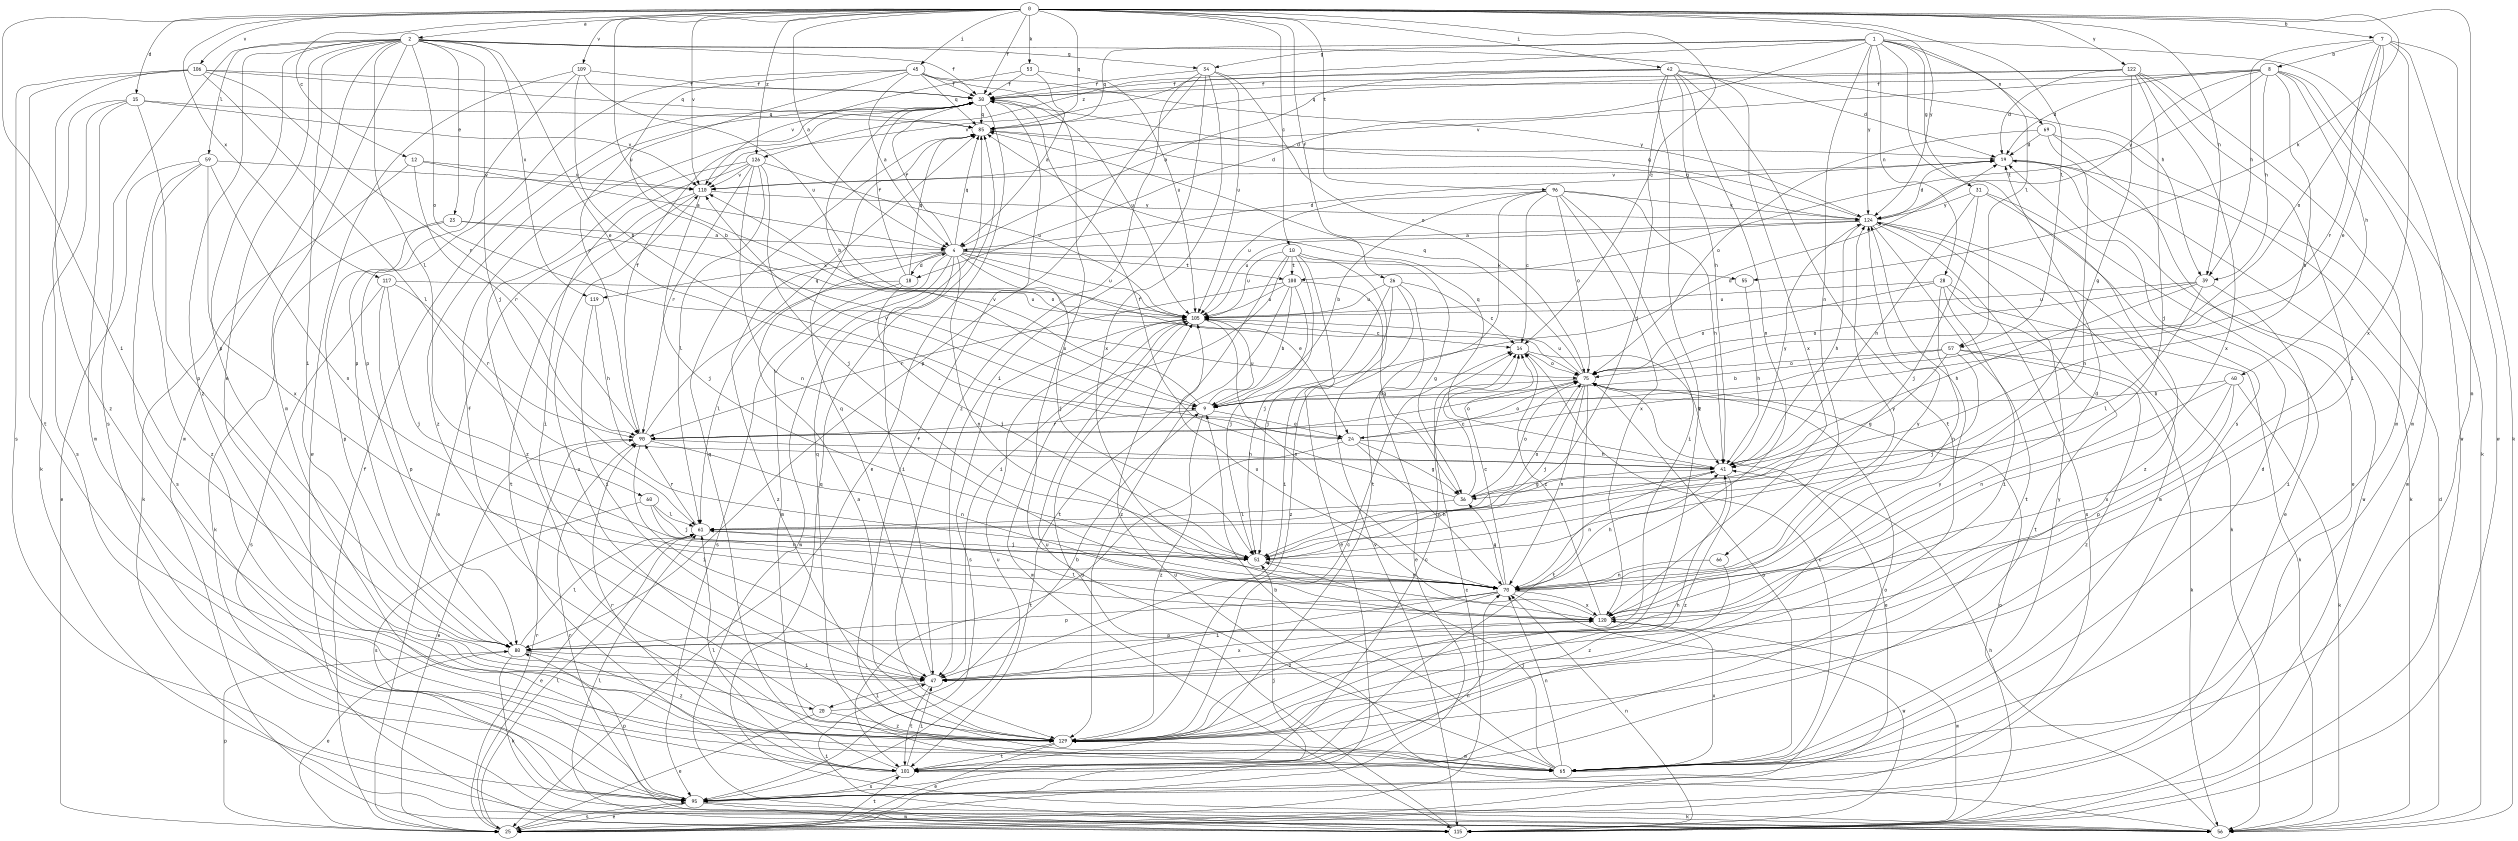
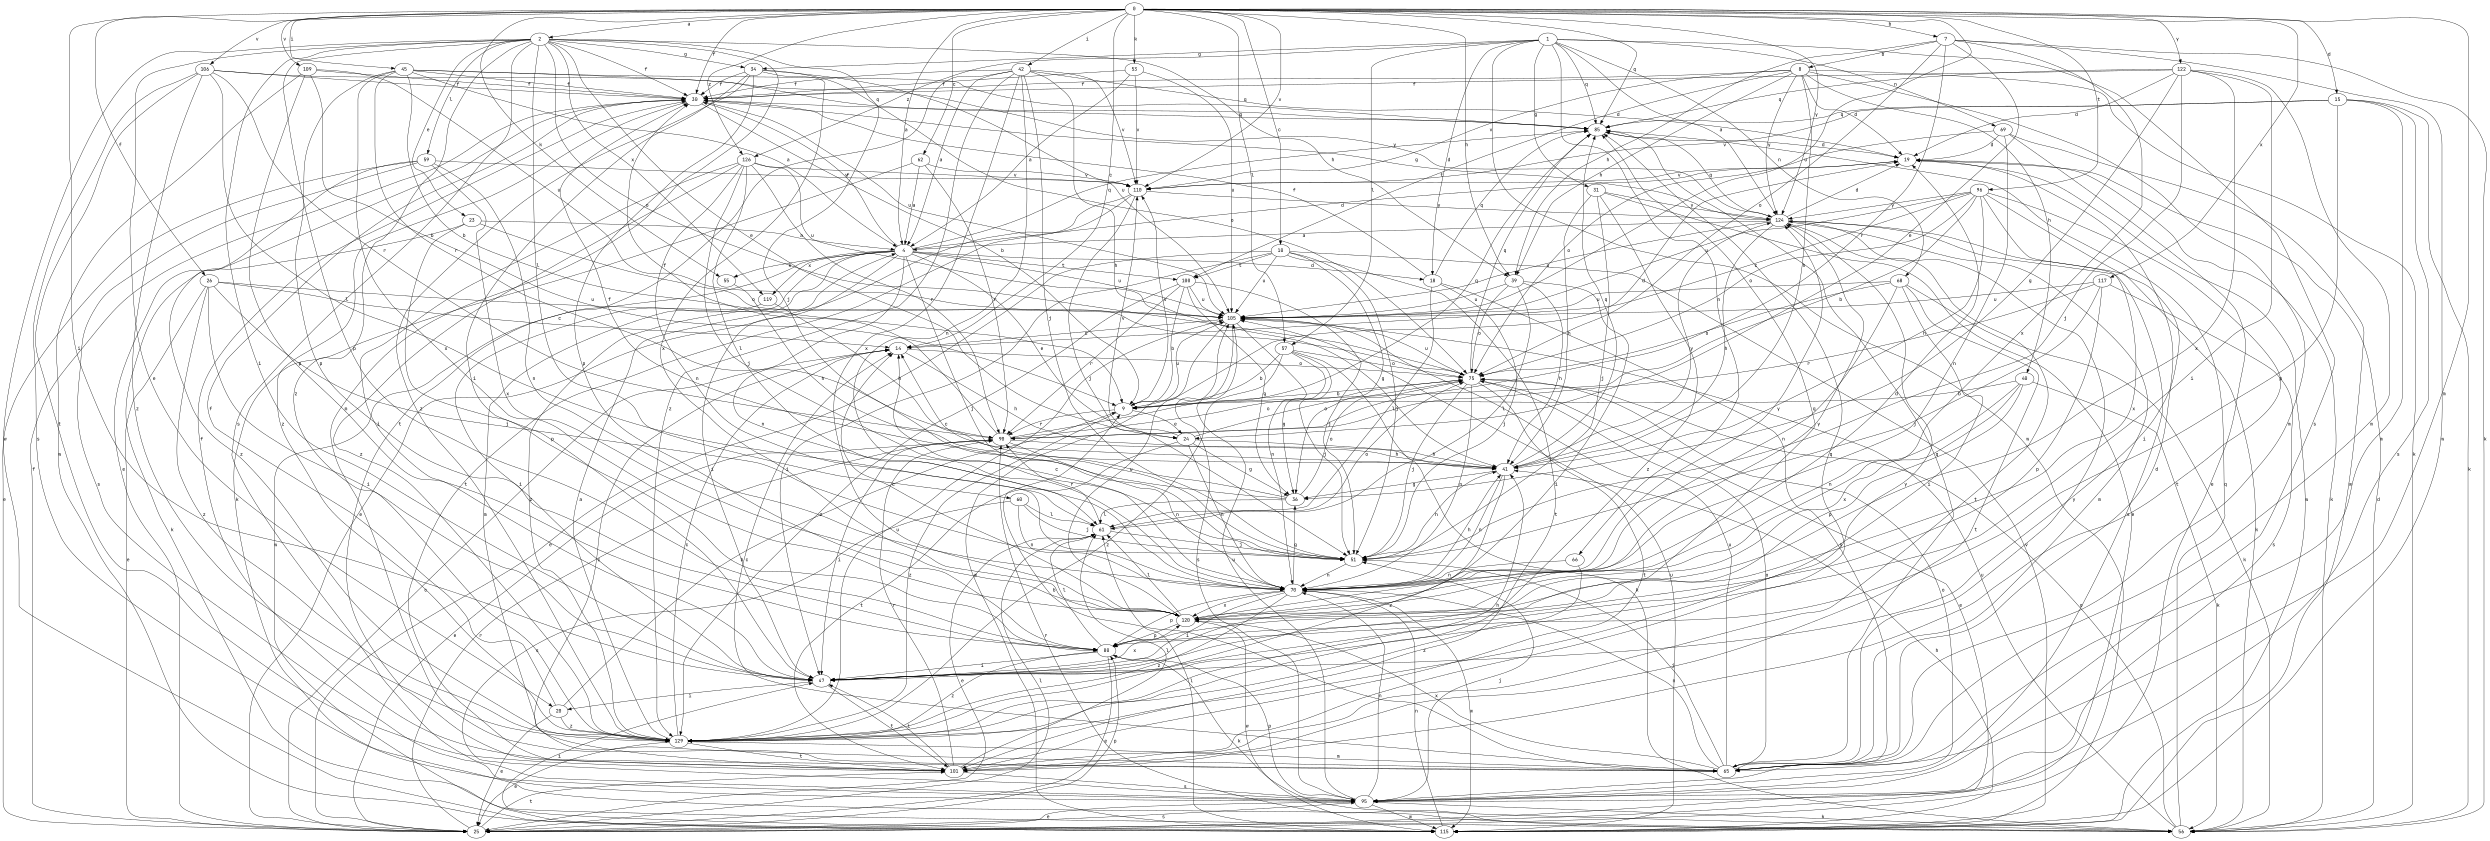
(1869, 130) -> (1721, 130)
(414, 160) -> (920, 160)
(1943, 281) -> (1900, 281)
(641, 570) -> (911, 514)
